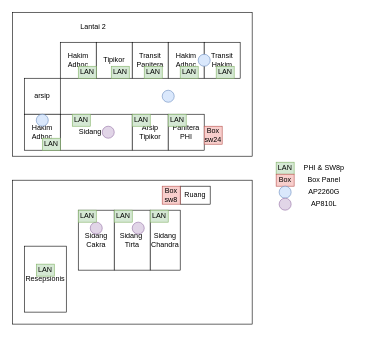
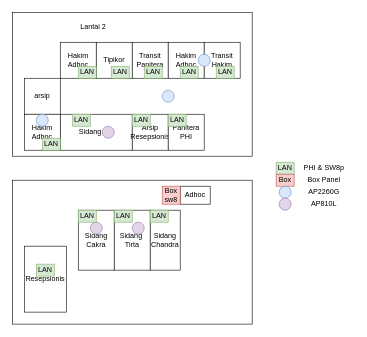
(150, 132) -> (150, 132)
(213, 135) -> none
(195, 195) -> (195, 195)
